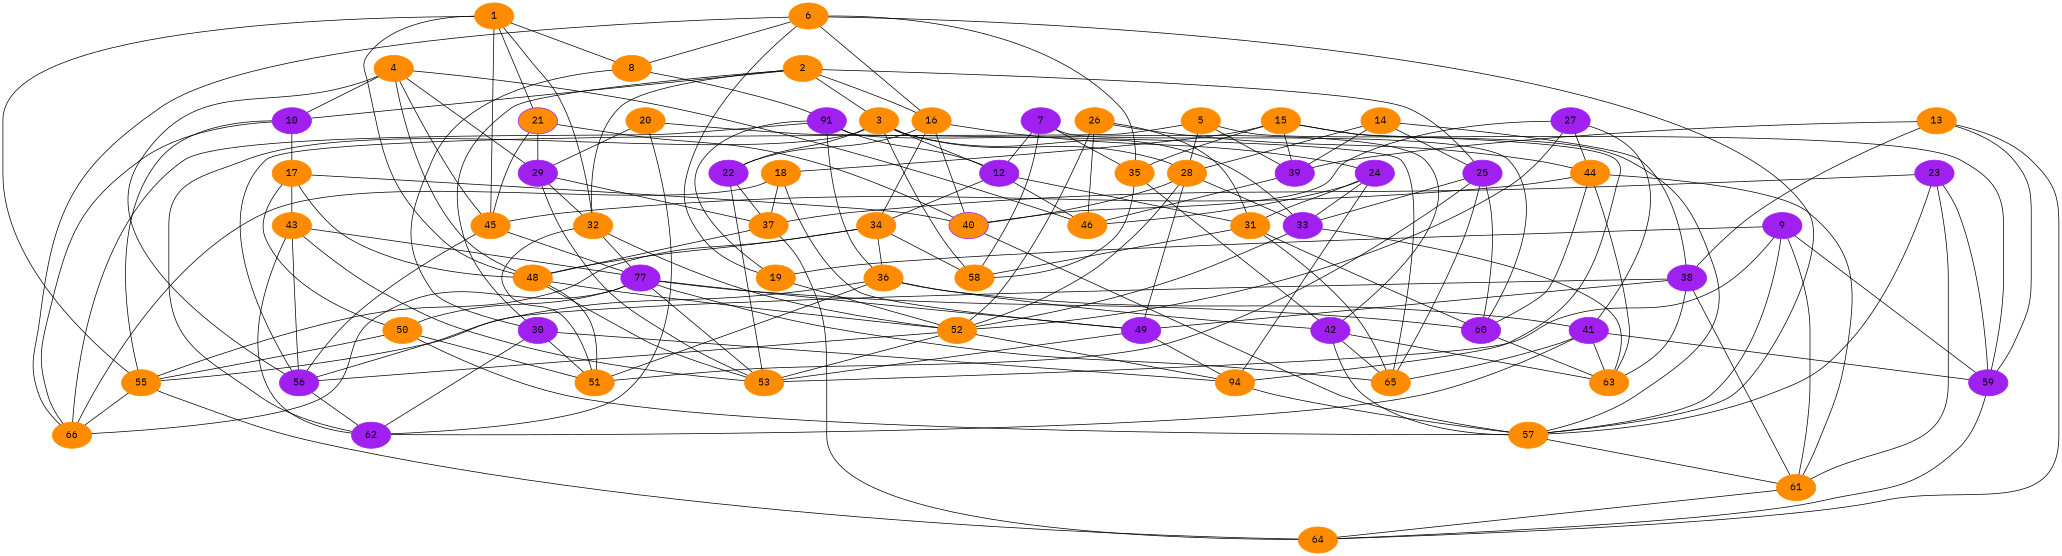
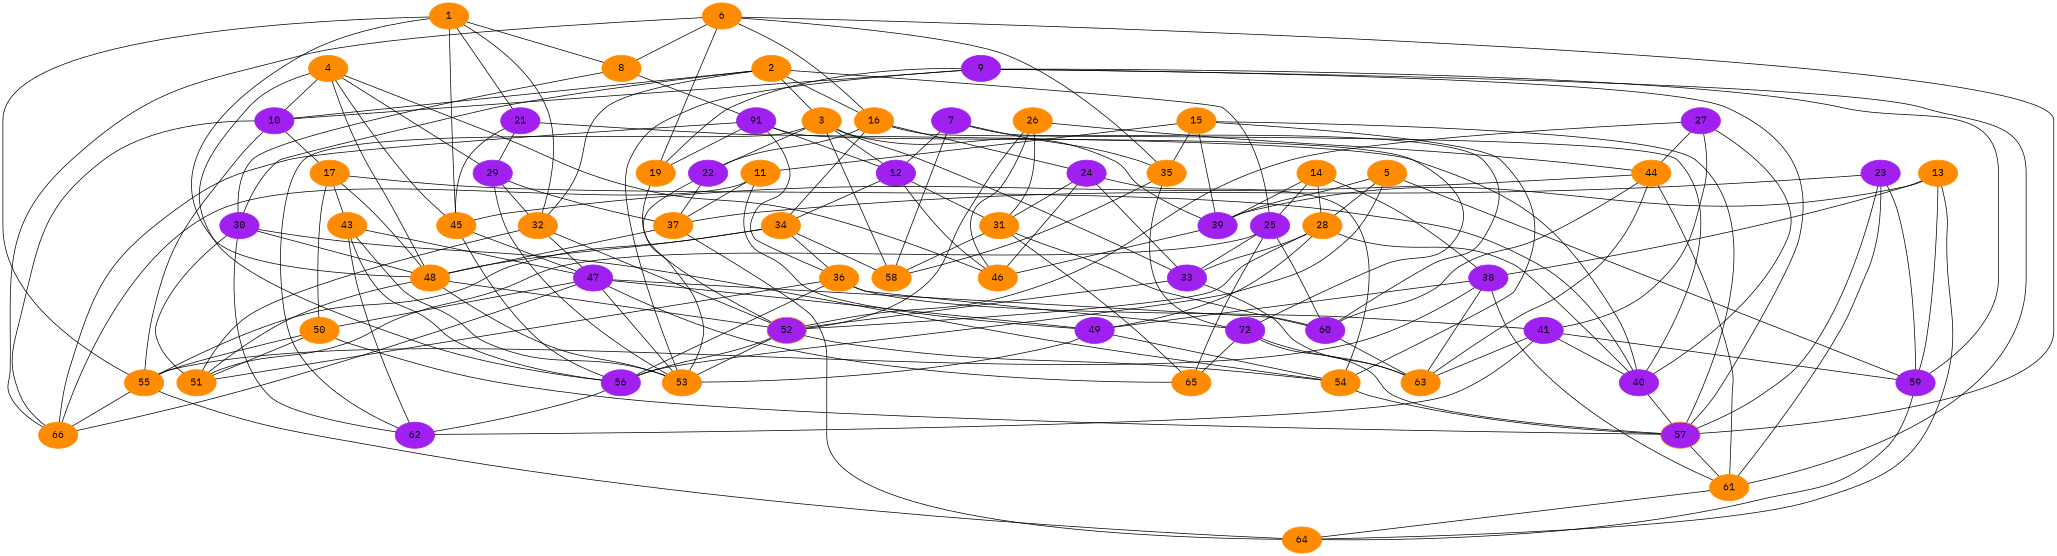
none -> (611, 96)
(538, 121) -> (520, 121)
(646, 121) -> none
(1033, 147) -> (1104, 157)
(781, 173) -> (761, 173)
(969, 226) -> (1639, 383)
none -> (335, 252)
(640, 278) -> (593, 278)
(957, 330) -> (787, 330)
(1330, 330) -> (1245, 330)
(1480, 365) -> (1591, 357)
(1235, 383) -> (1341, 383)
(1528, 435) -> (1680, 435)
